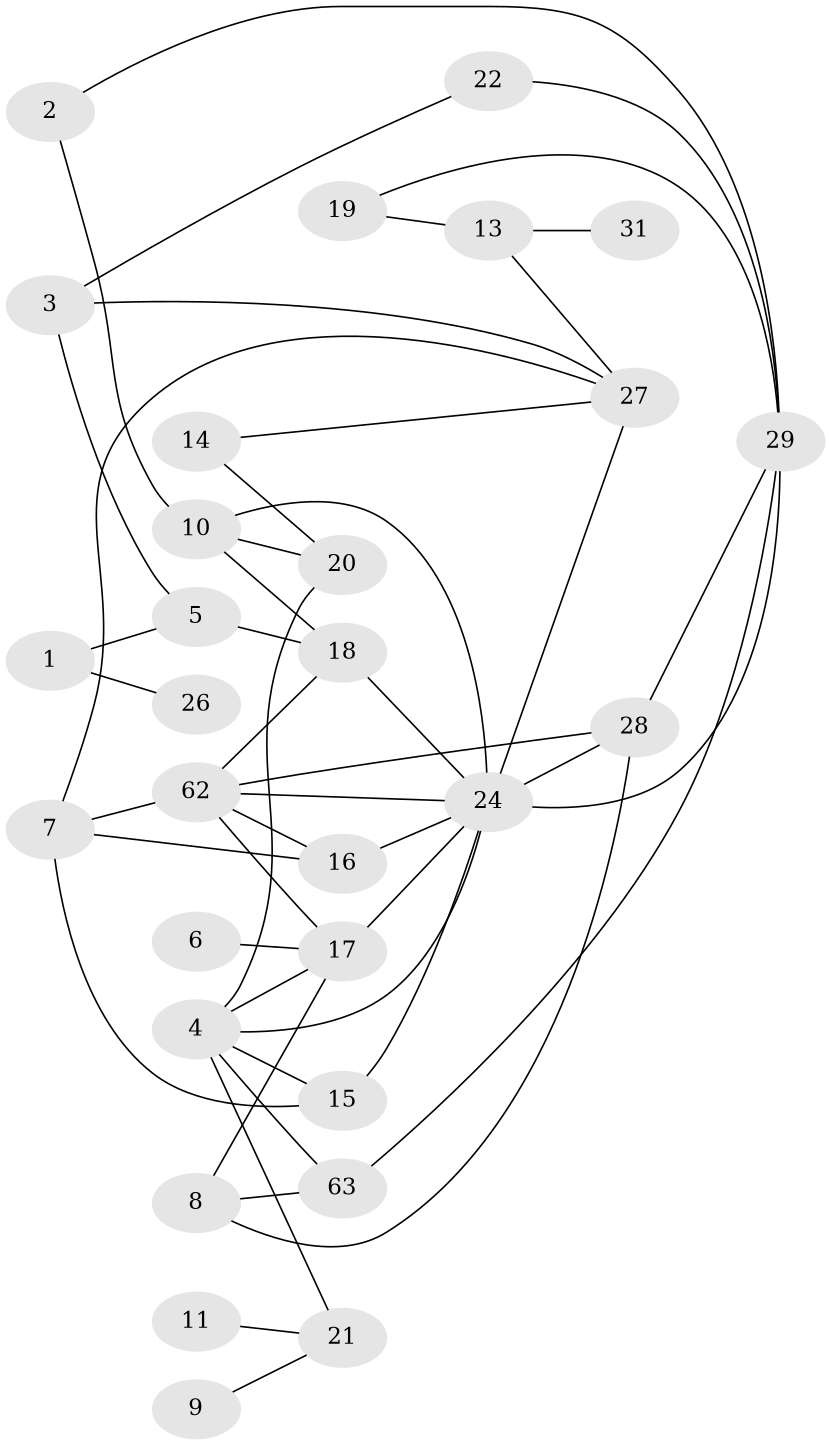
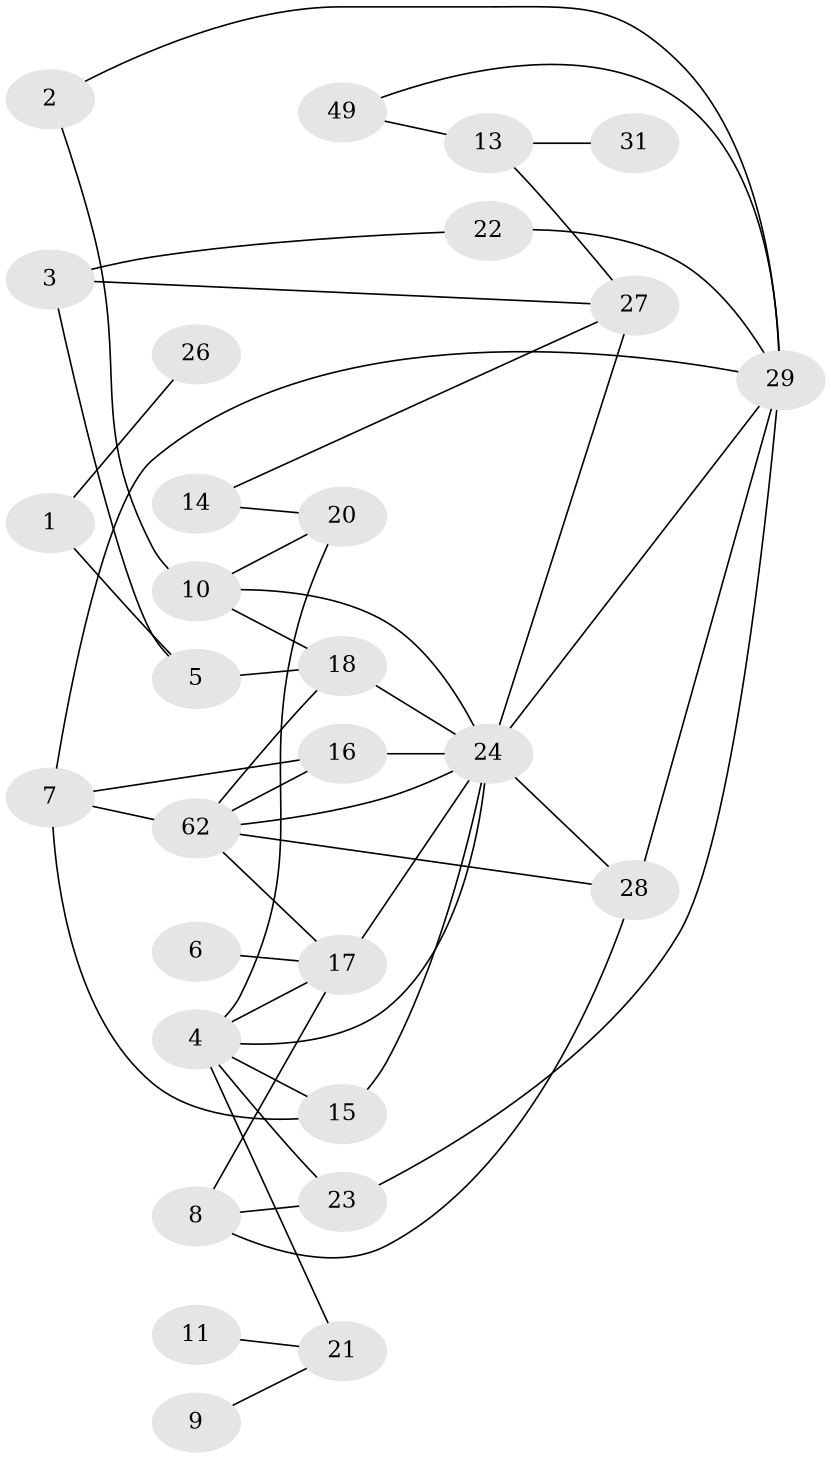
(343, 211) -> (343, 112)
(168, 388) -> (276, 392)
(343, 1188) -> (343, 1202)
